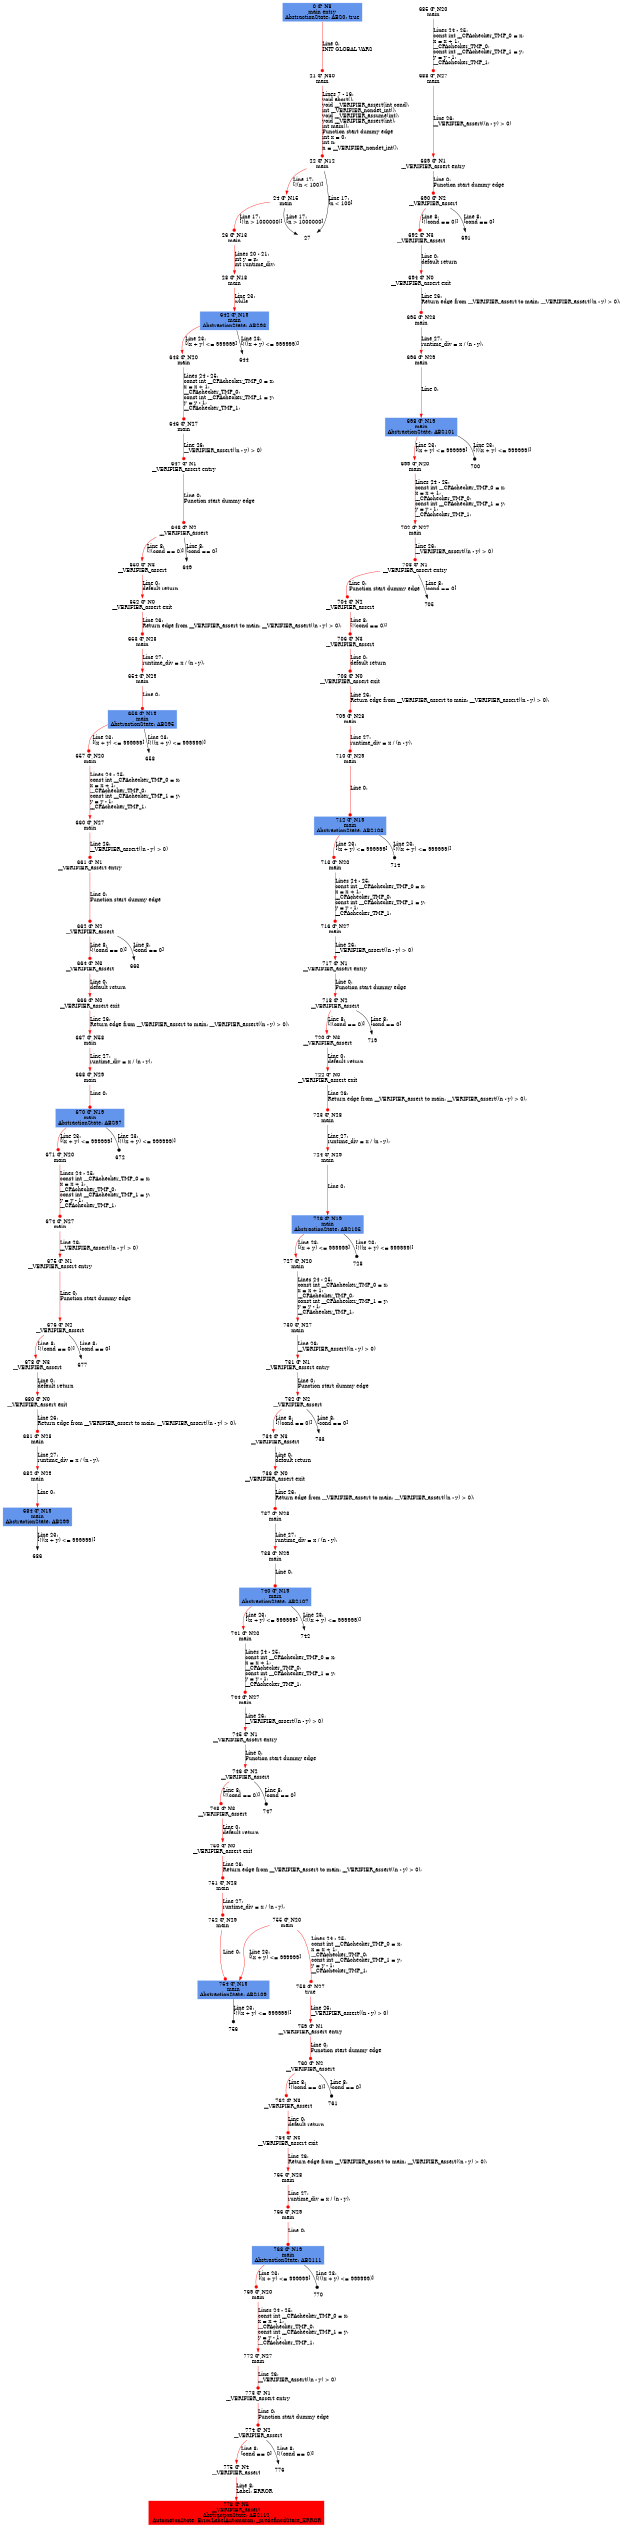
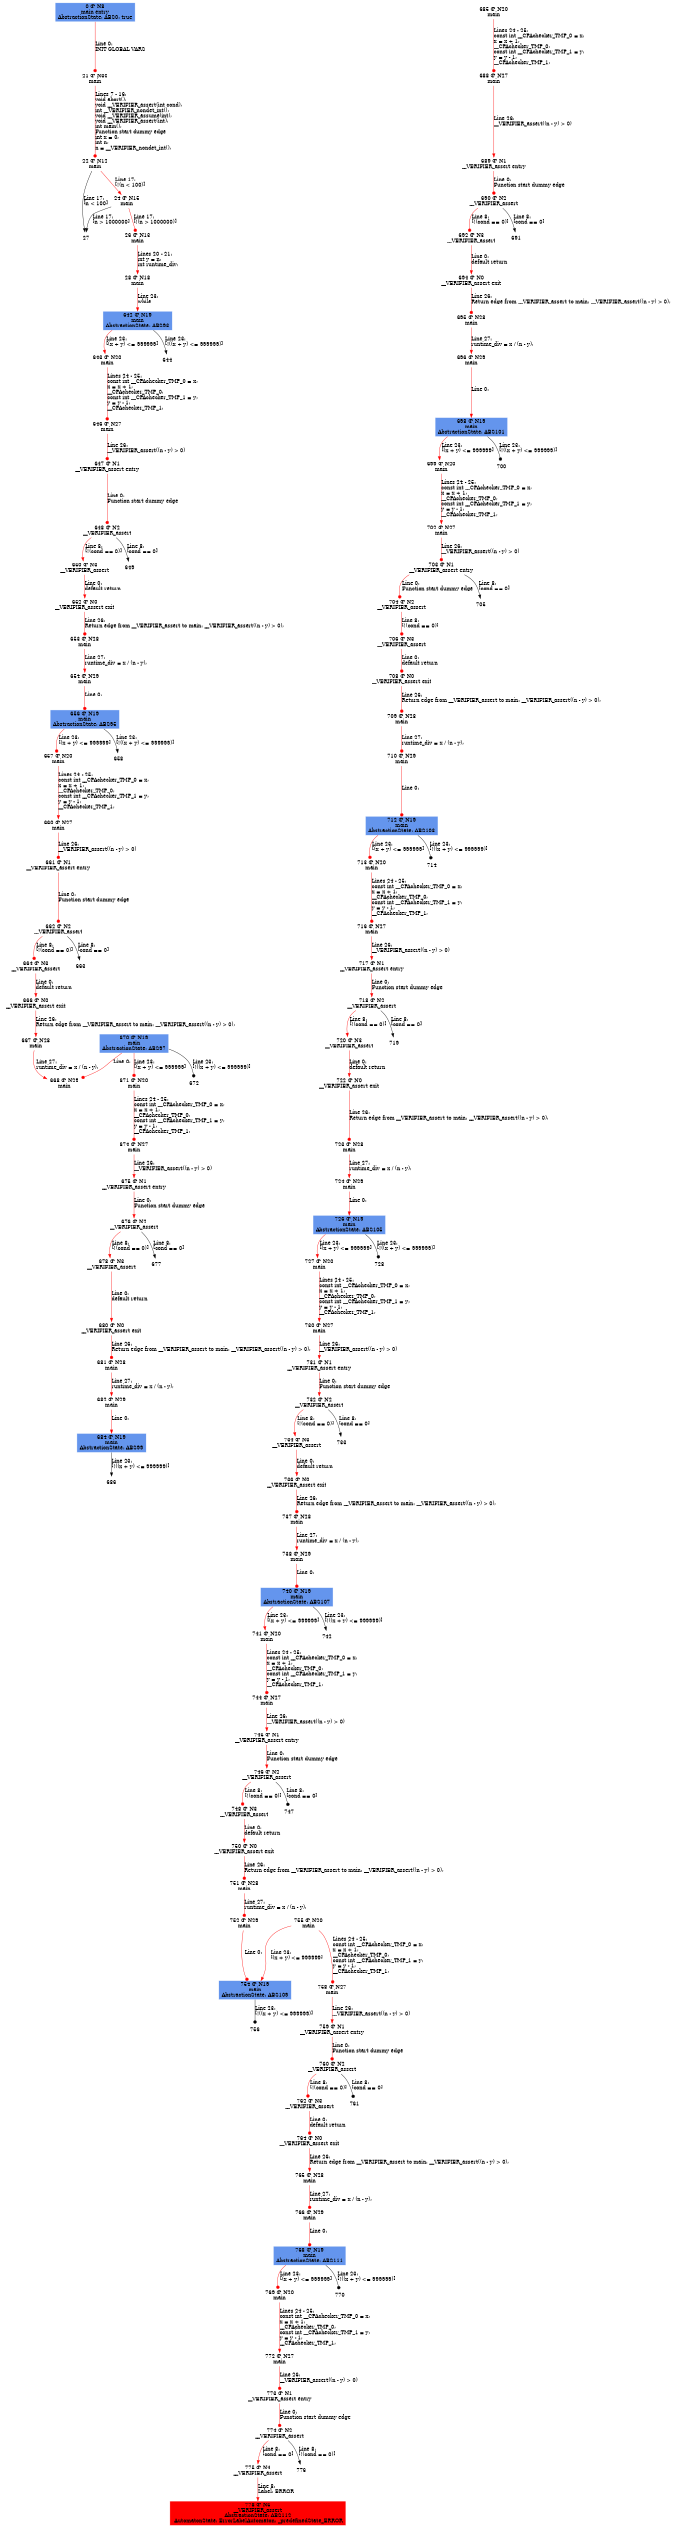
(90, 1041) -> (36, 1044)
(90, 1095) -> (104, 1067)
(311, 1990) -> (332, 1990)
